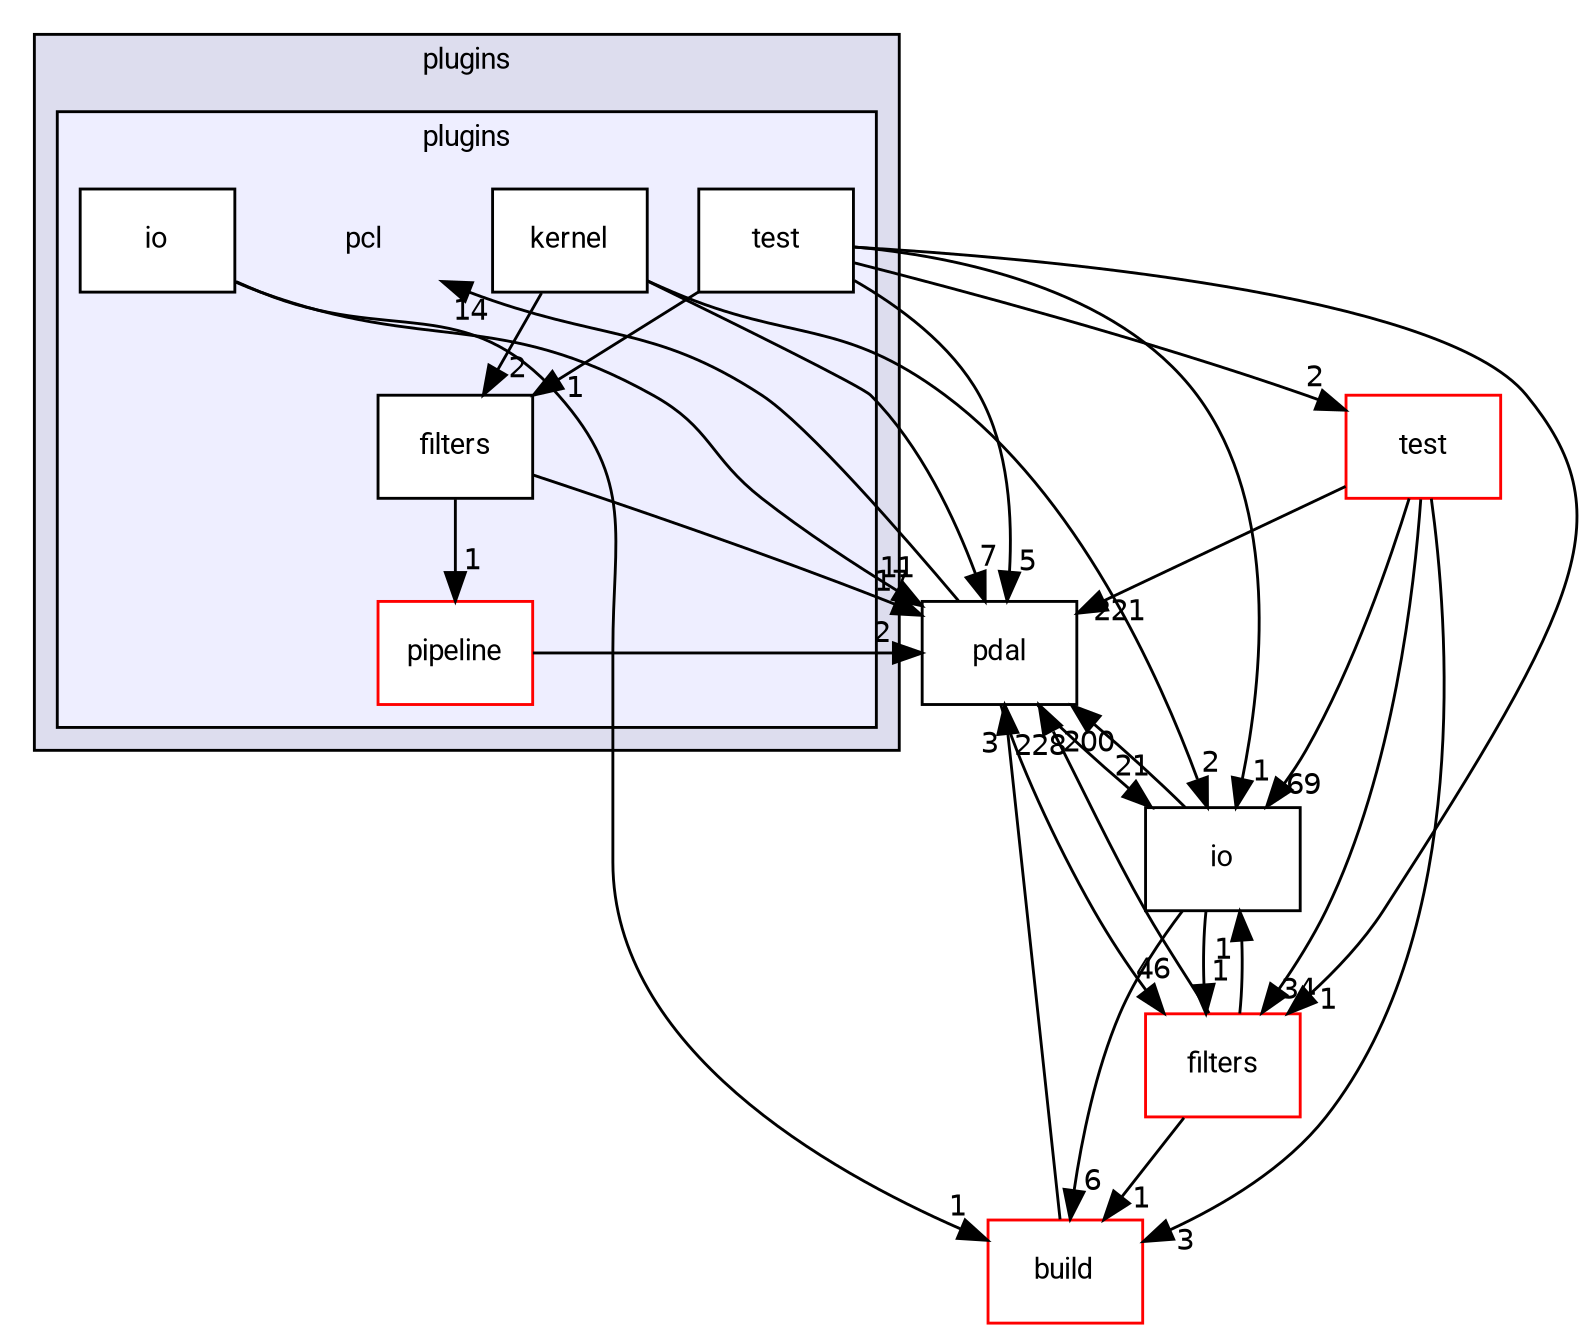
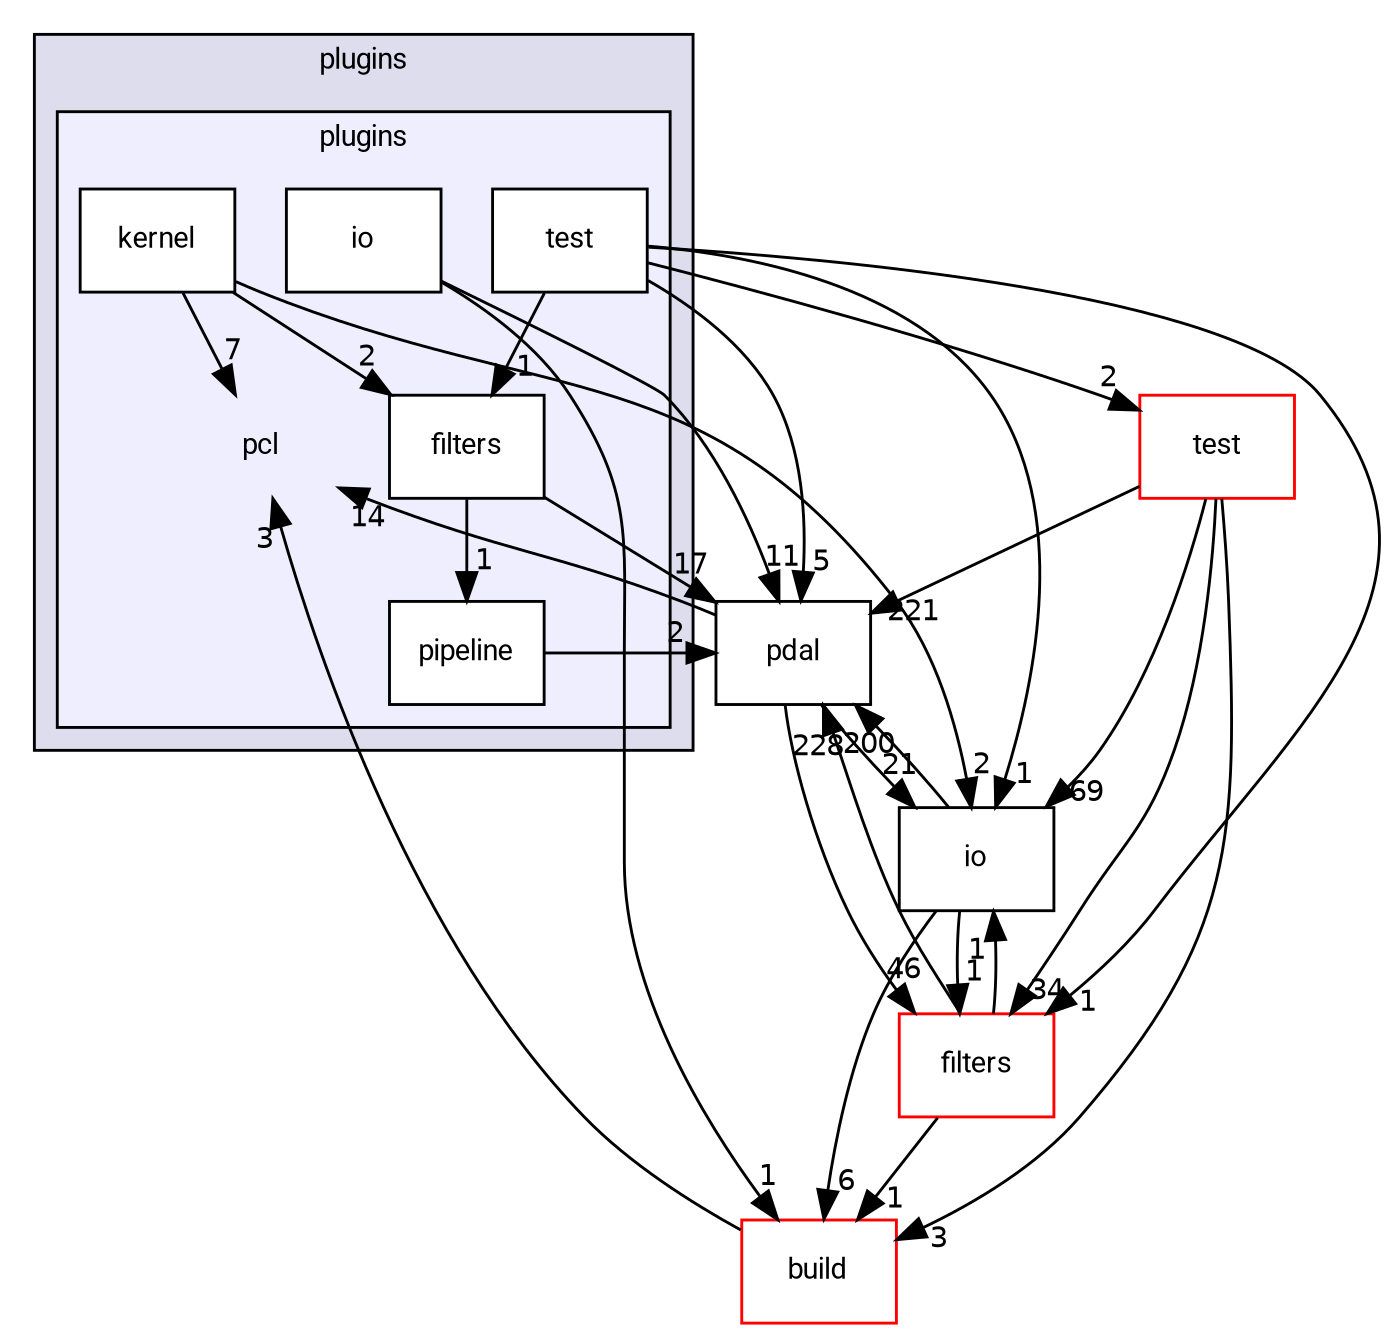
(853, 384) -> (202, 331)
(455, 653) -> (467, 653)
(1034, 977) -> (445, 925)
